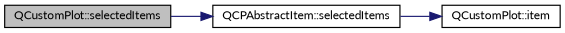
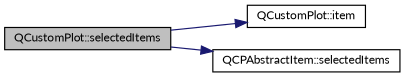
(415, 16) -> (203, 27)
